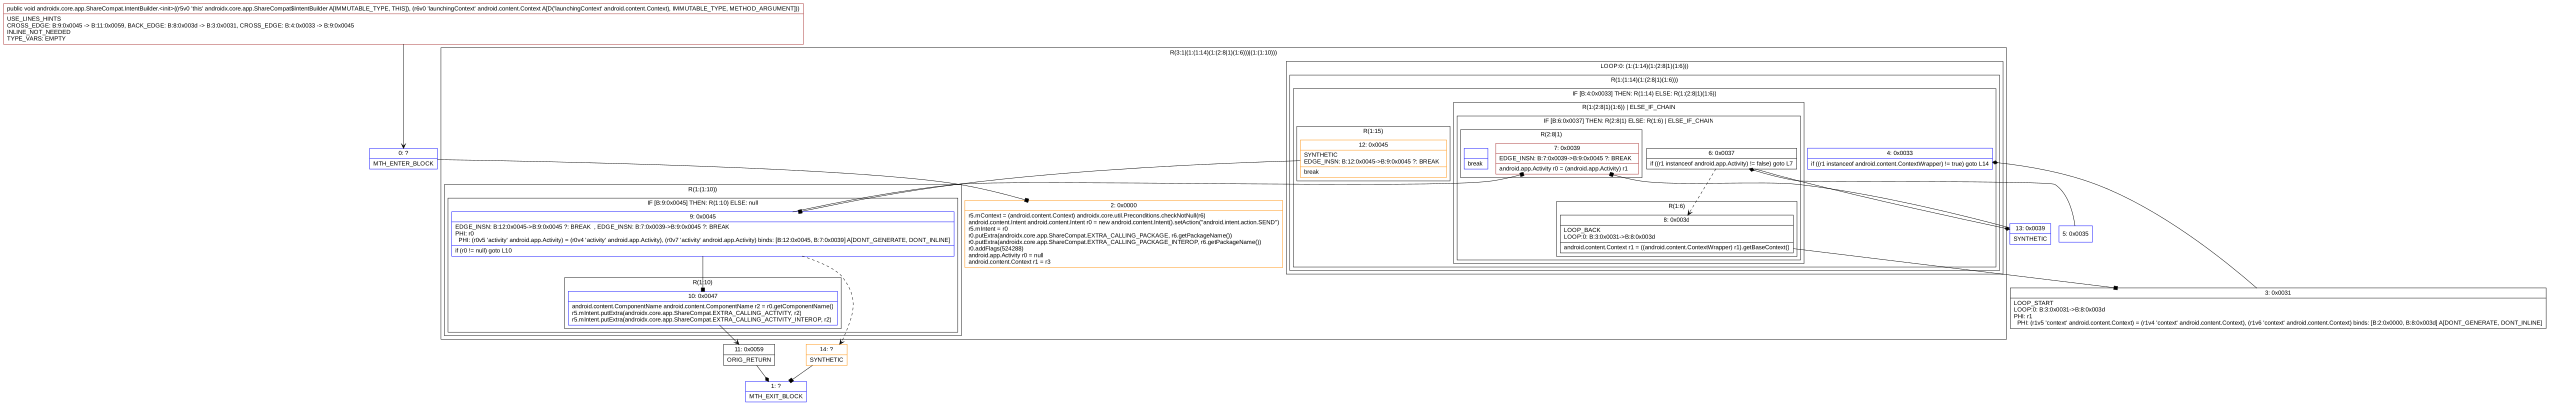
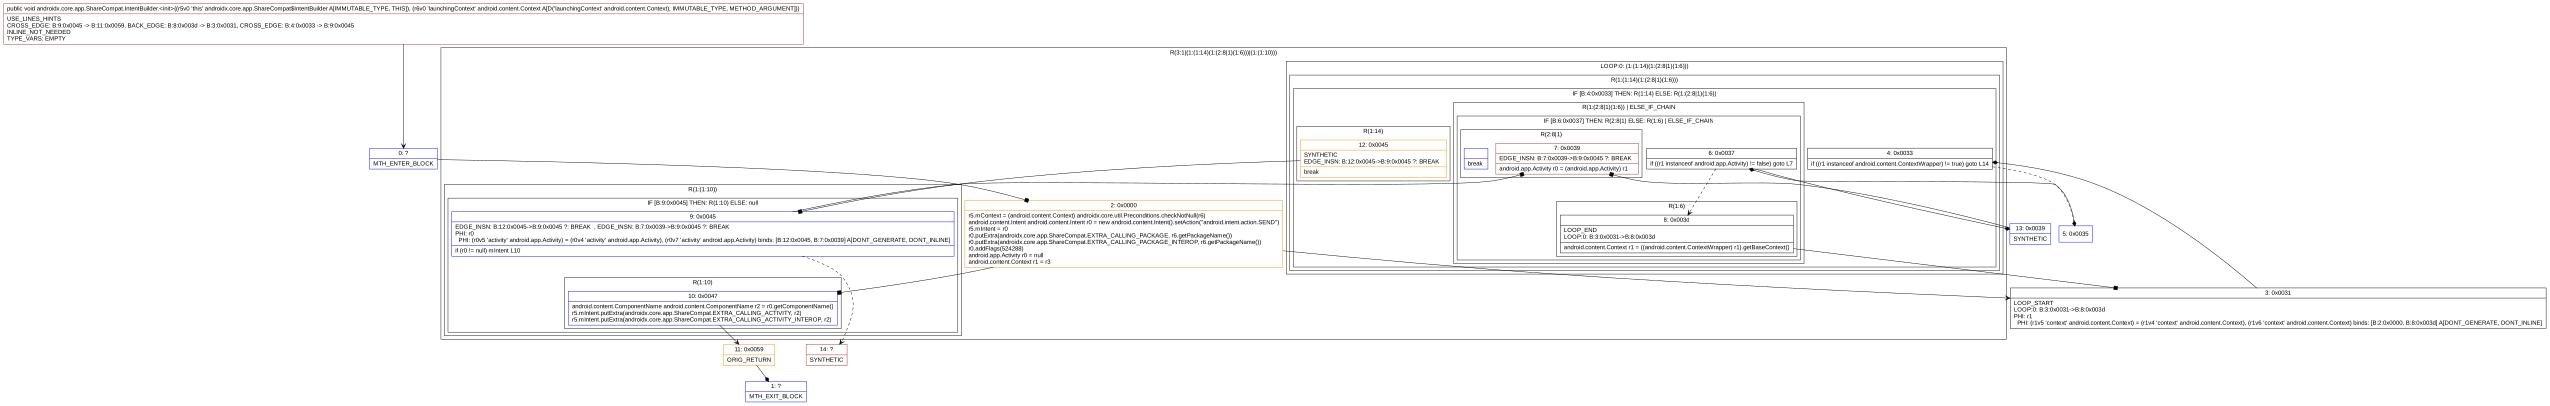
(1373, 131) -> (1373, 131)
(1900, 159) -> (1900, 159)
none -> (2045, 179)
(1582, 230) -> (1581, 230)
(484, 251) -> (488, 251)
(703, 272) -> (918, 281)
none -> (1644, 280)
(749, 355) -> (749, 355)
(827, 355) -> (827, 355)
(803, 372) -> none
